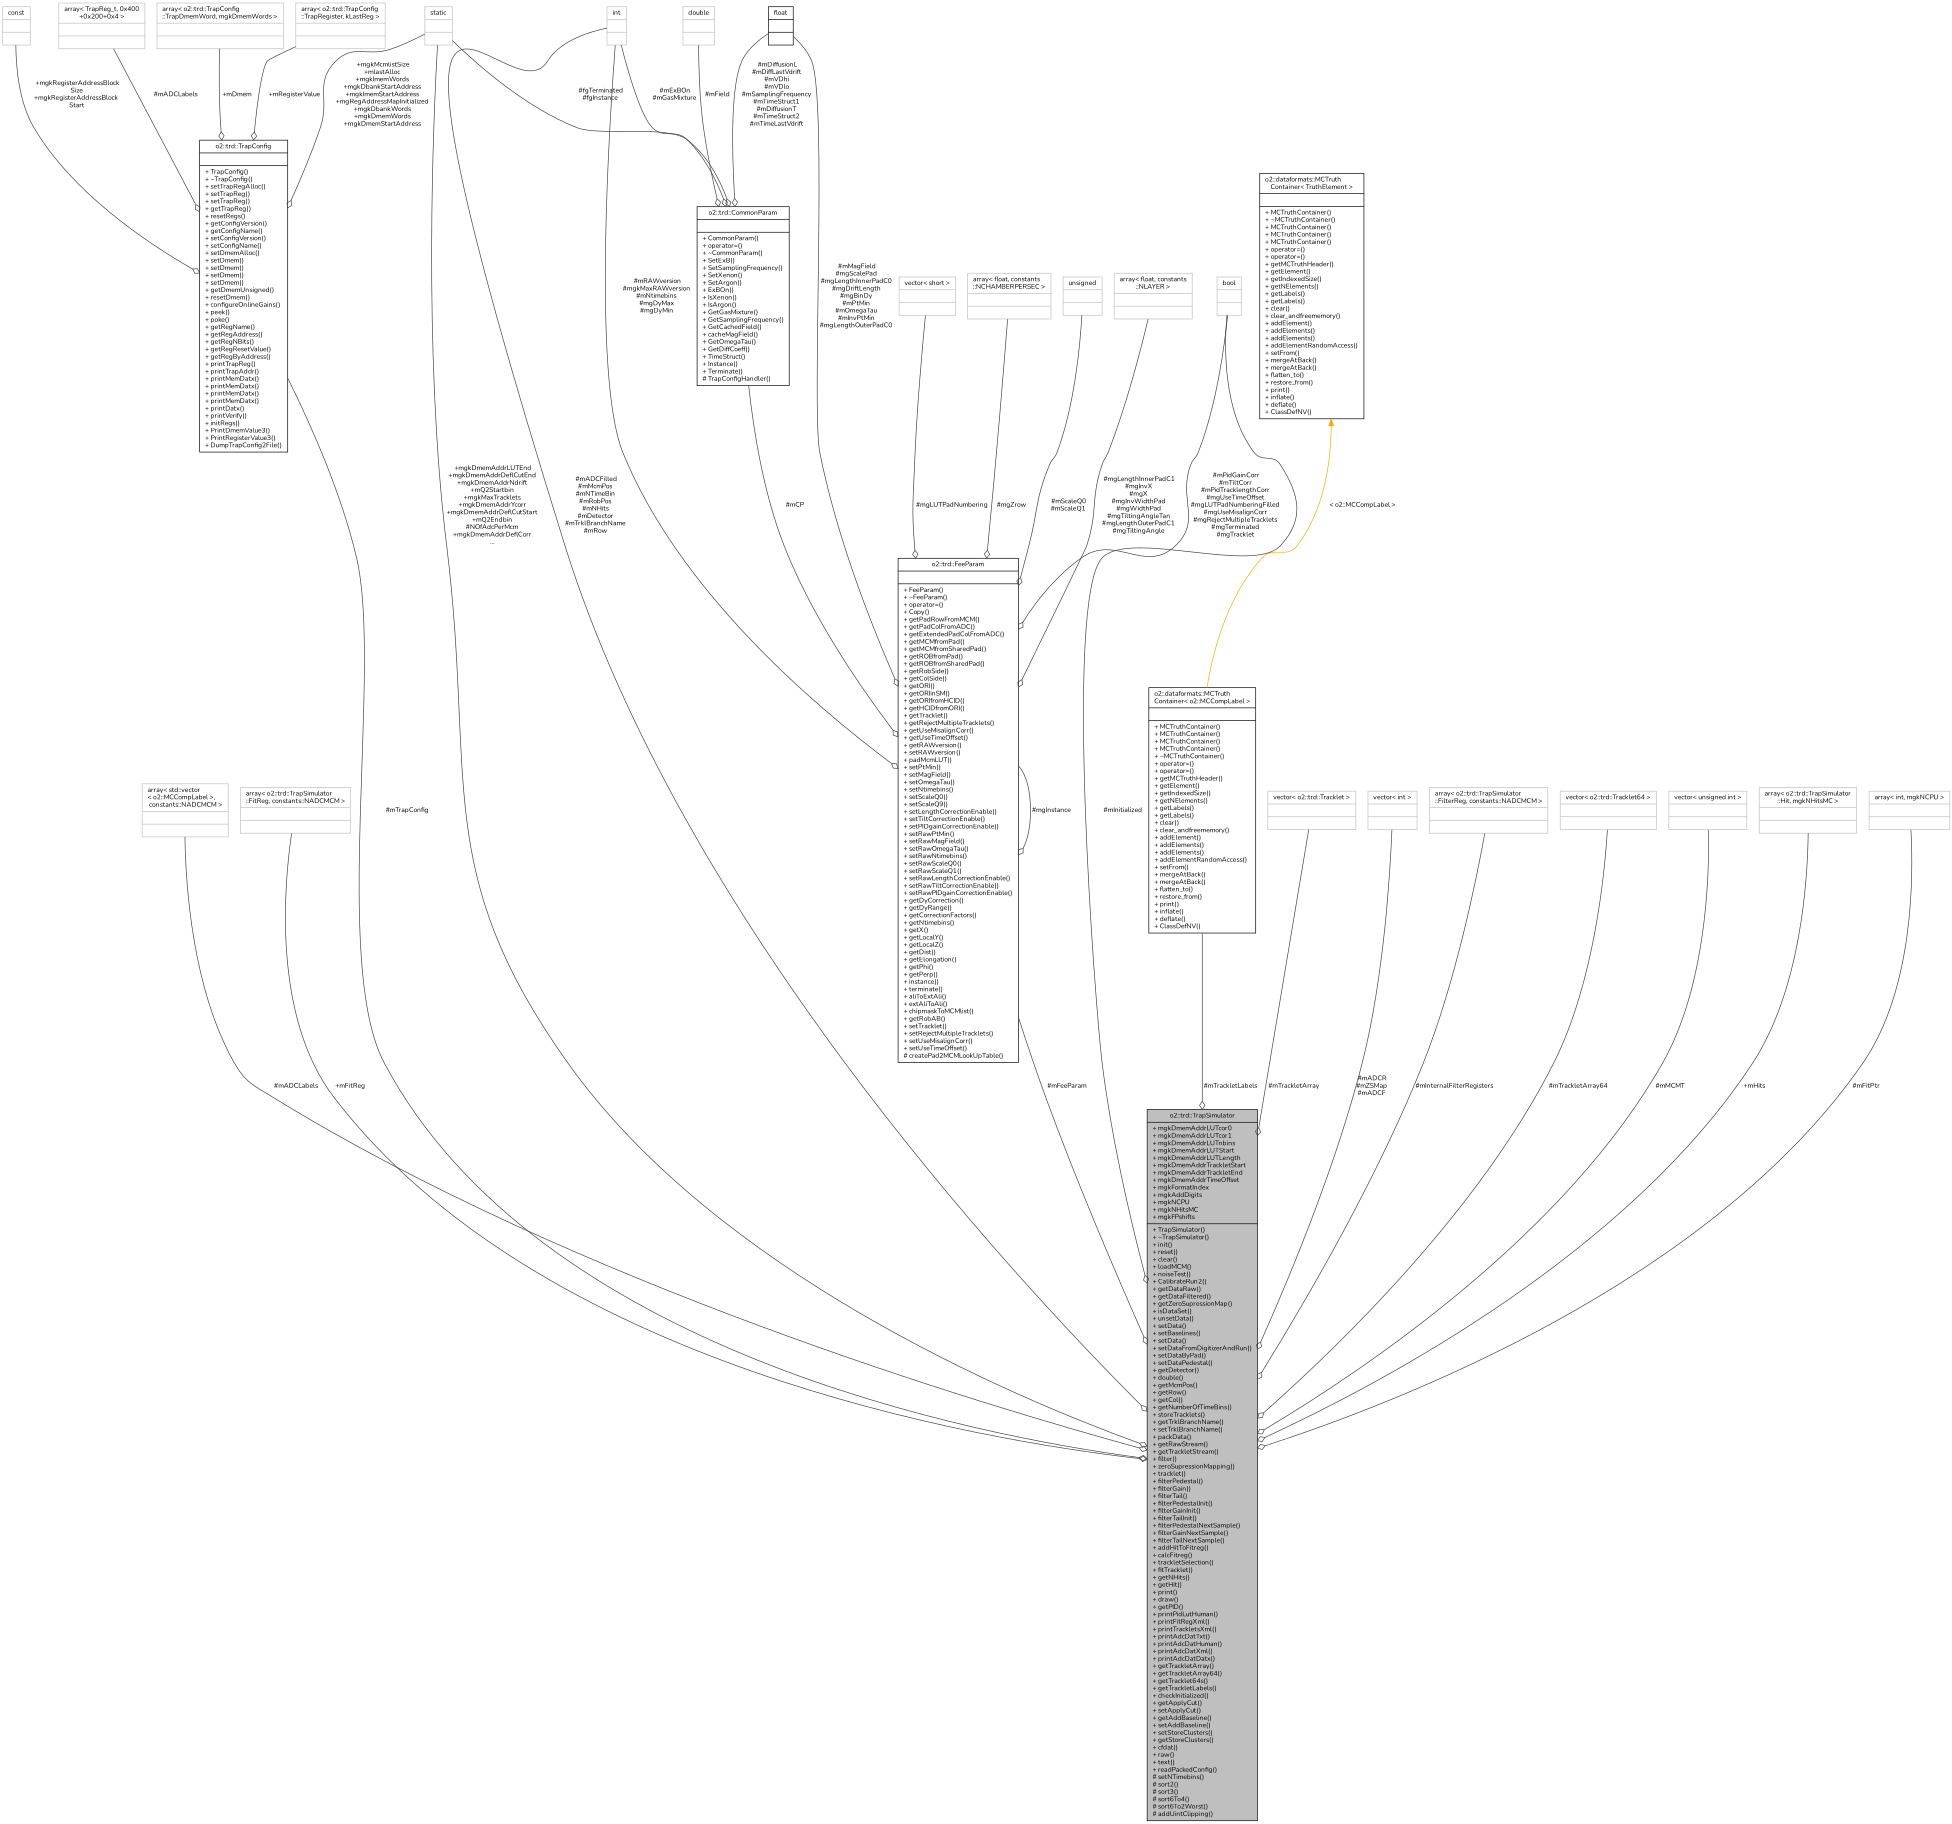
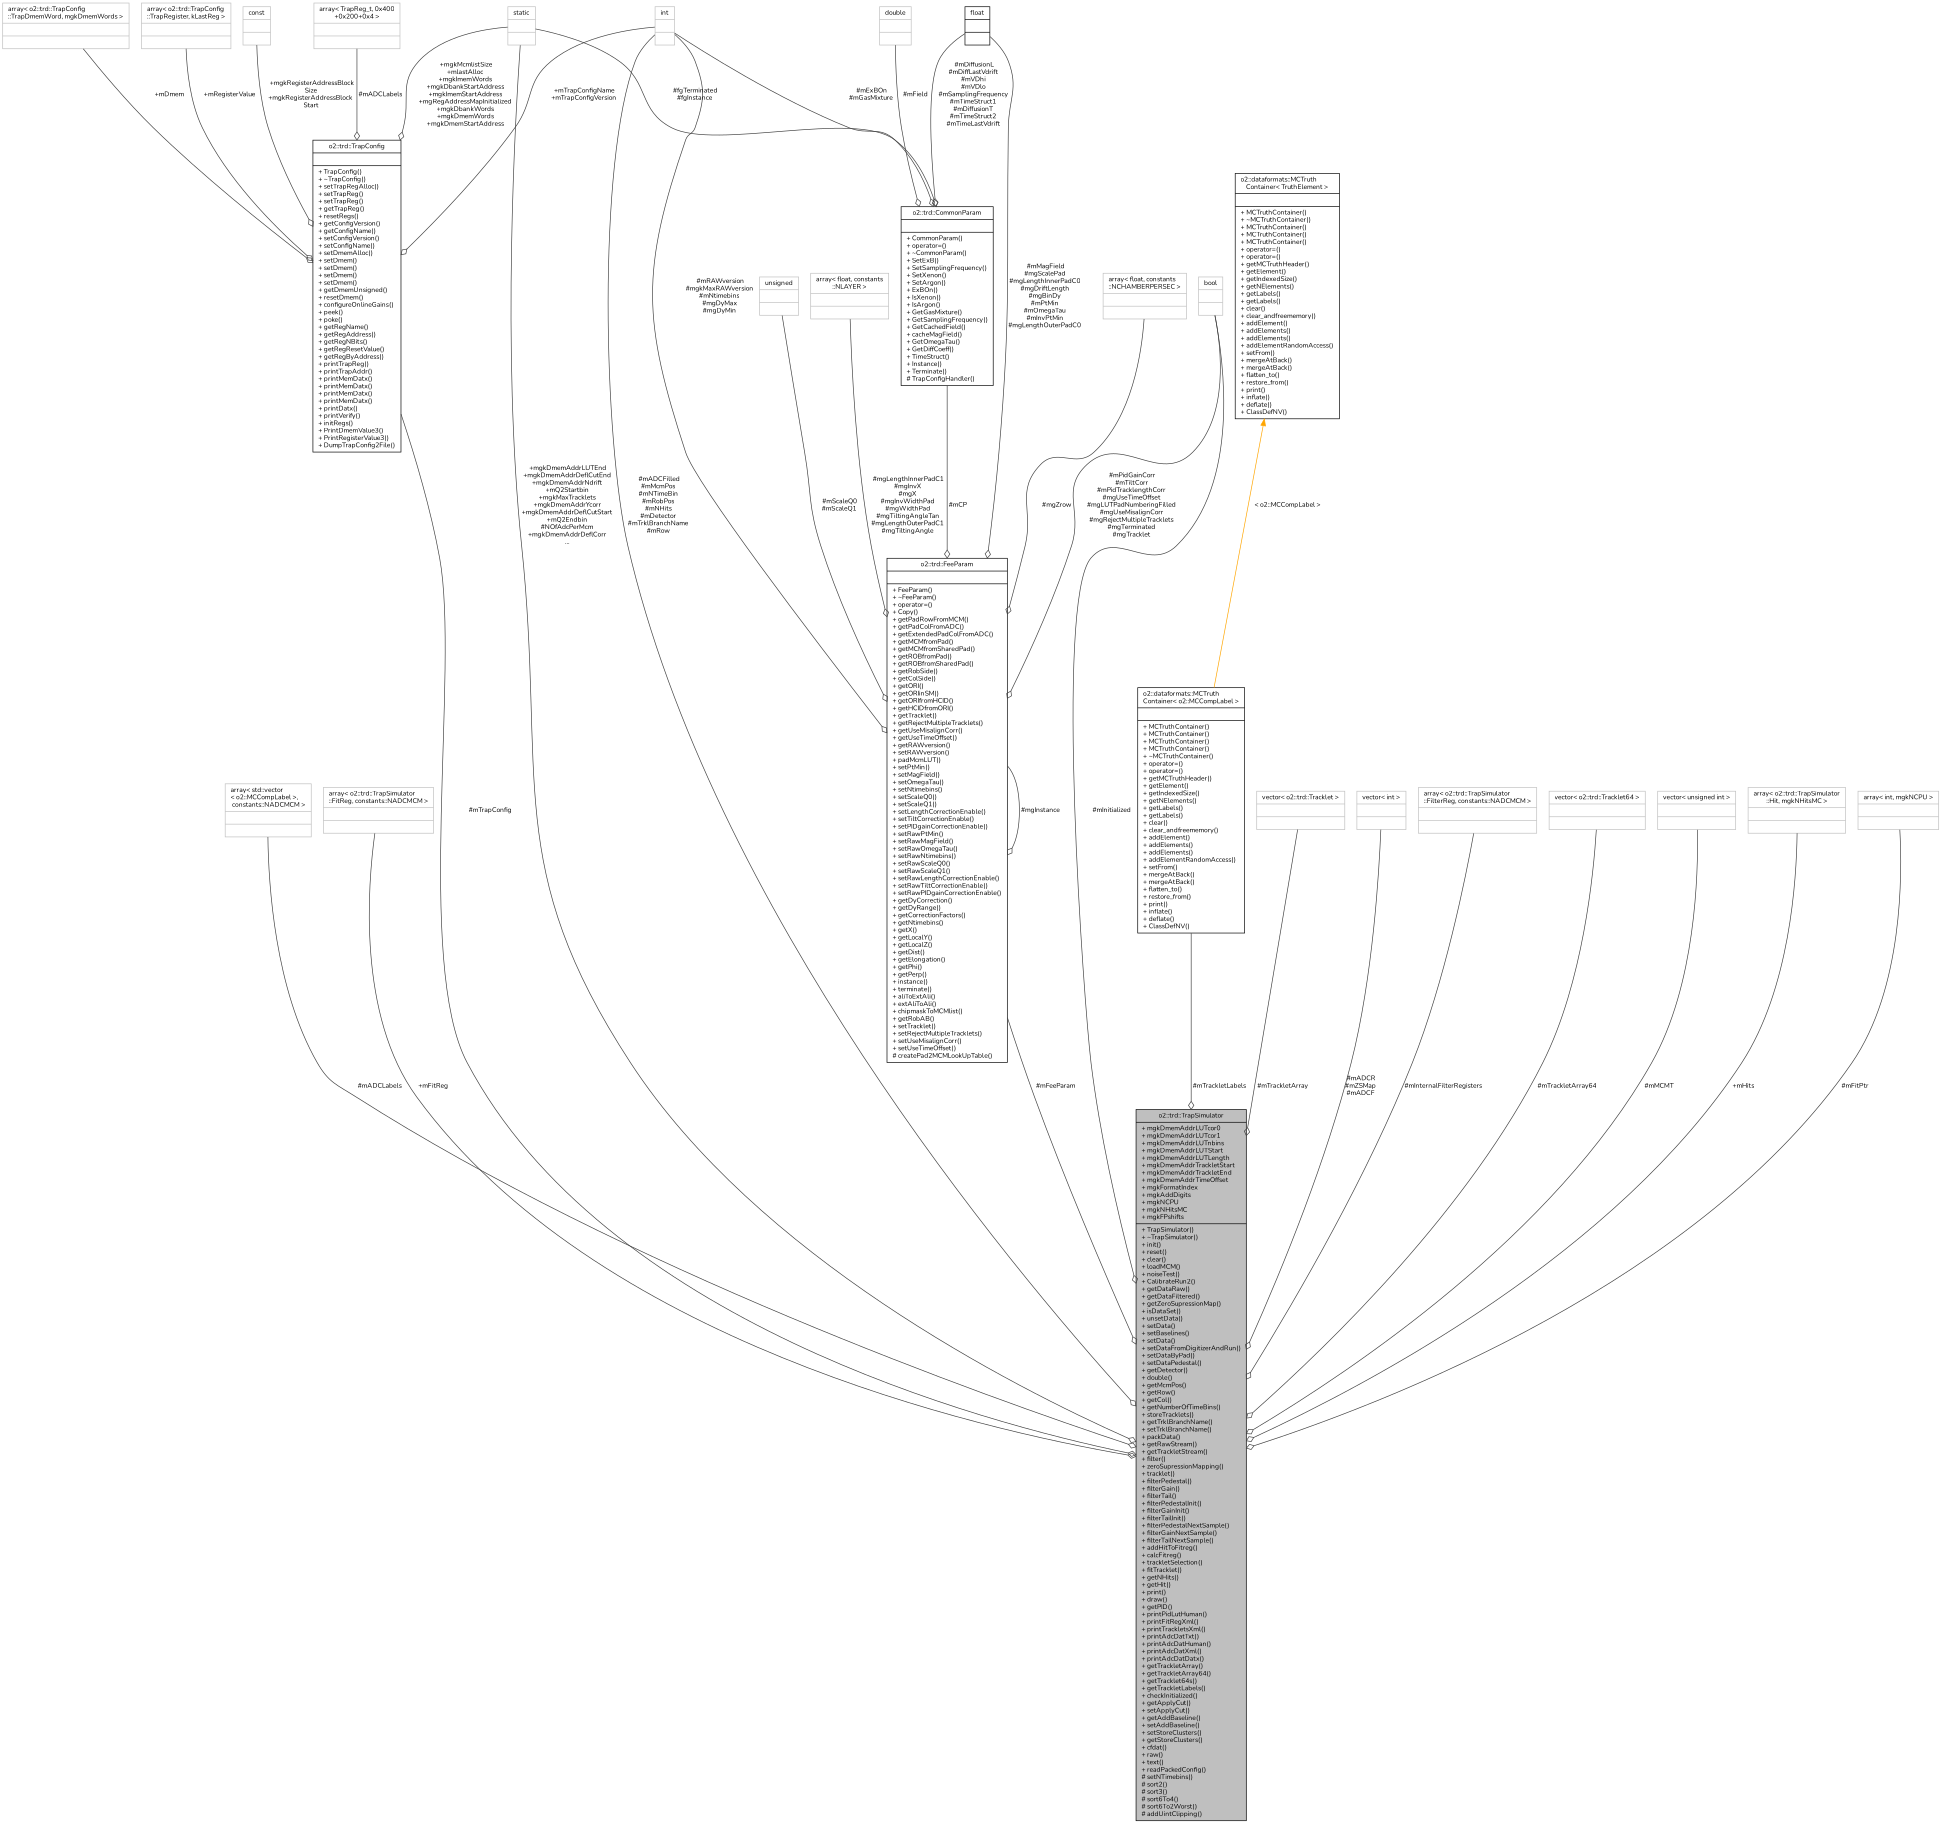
none -> (521, 117)
(927, 296) -> none
(926, 804) -> (915, 804)
